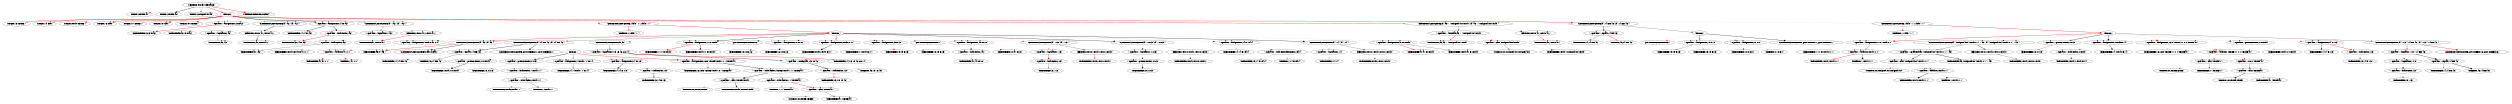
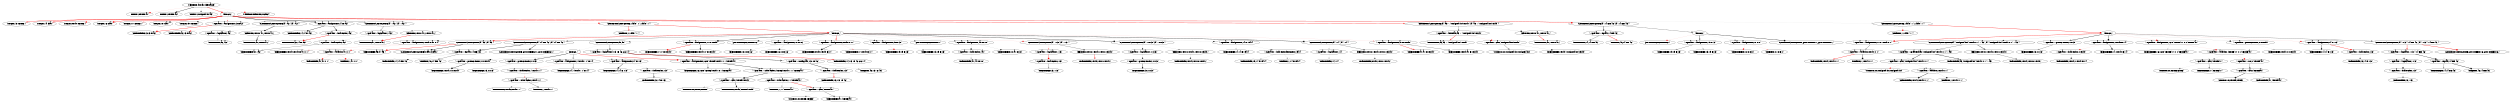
(228, 10) -> (228, 10)
(1818, 52) -> none
